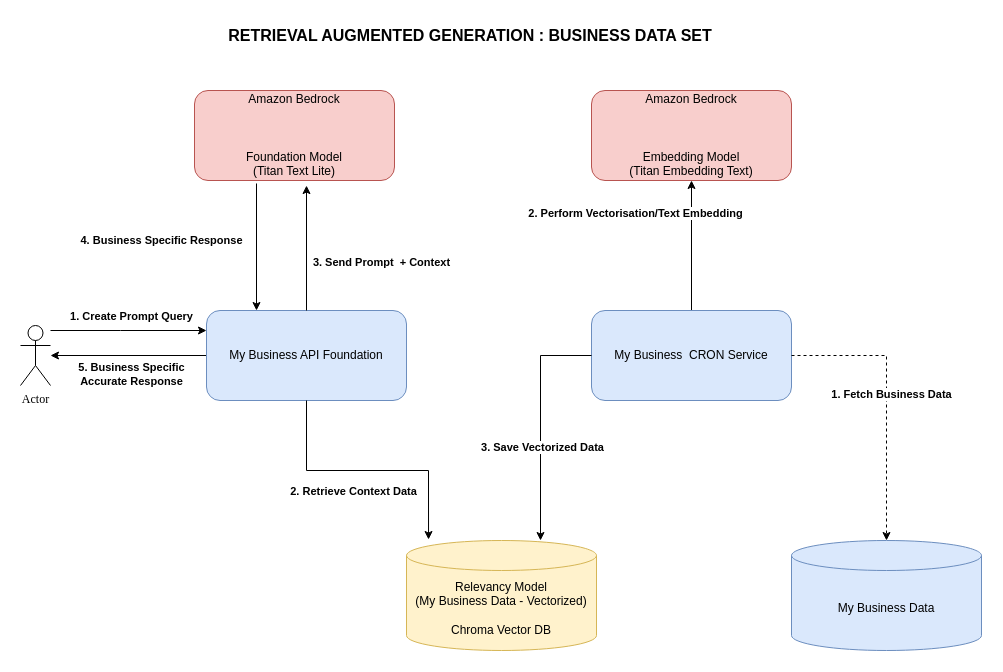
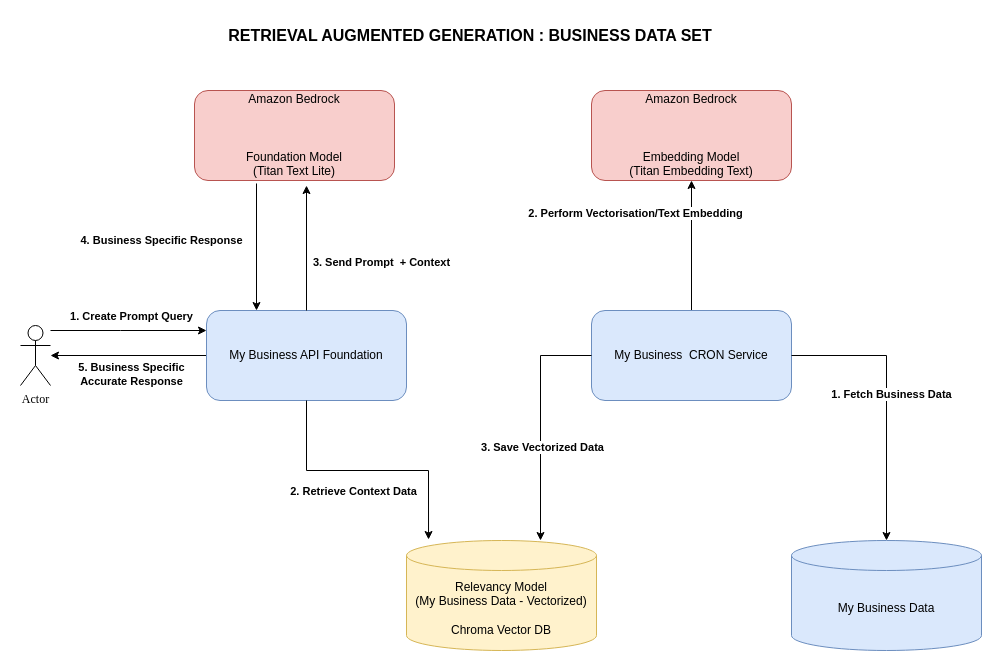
(887, 465) -> (887, 465)
